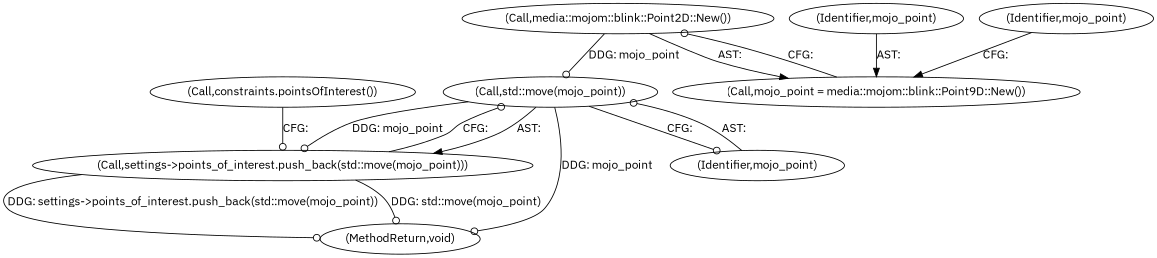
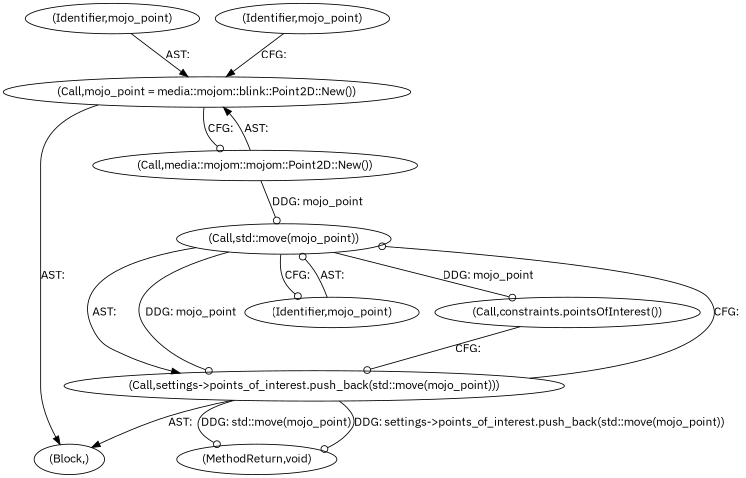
(618, 19) -> (255, 166)
(876, 92) -> (207, 92)
(553, 194) -> (421, 275)
none -> (69, 459)
